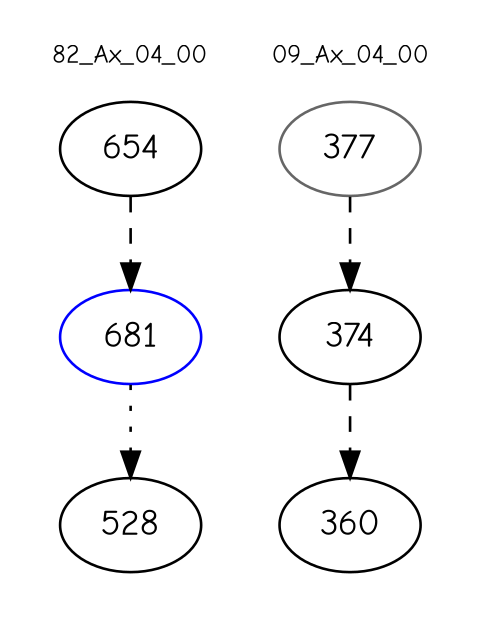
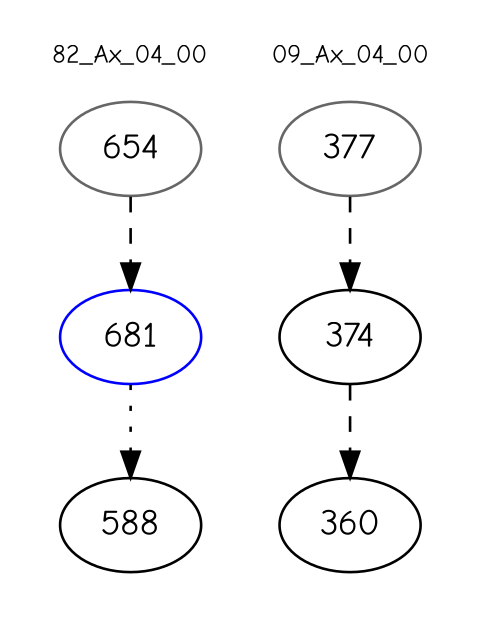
(131, 149) -> (131, 149)
(131, 525) -> (131, 525)
